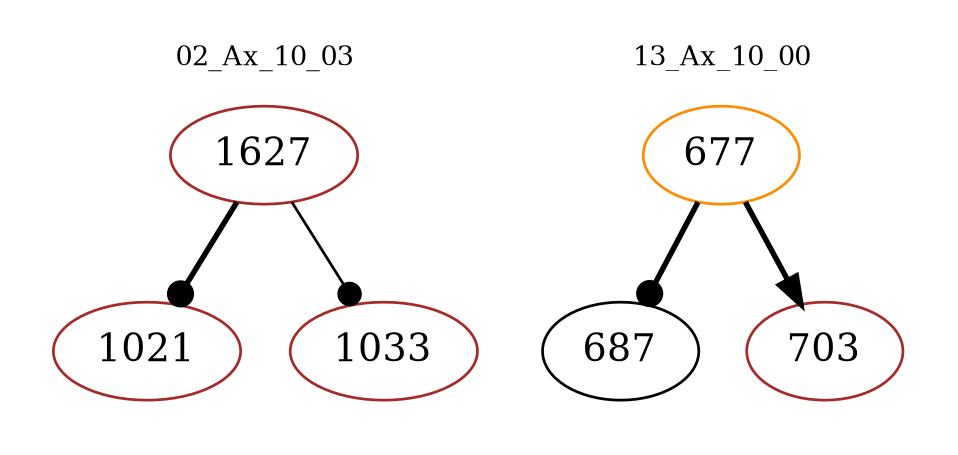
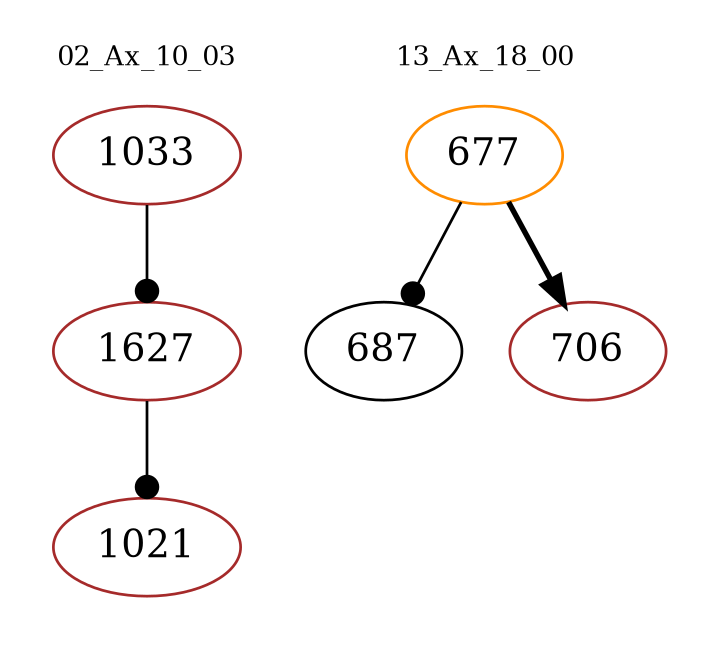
(723, 59) -> (486, 59)
(212, 243) -> (147, 438)
(318, 243) -> (147, 242)
(677, 243) -> (440, 243)
(825, 351) -> (588, 351)
